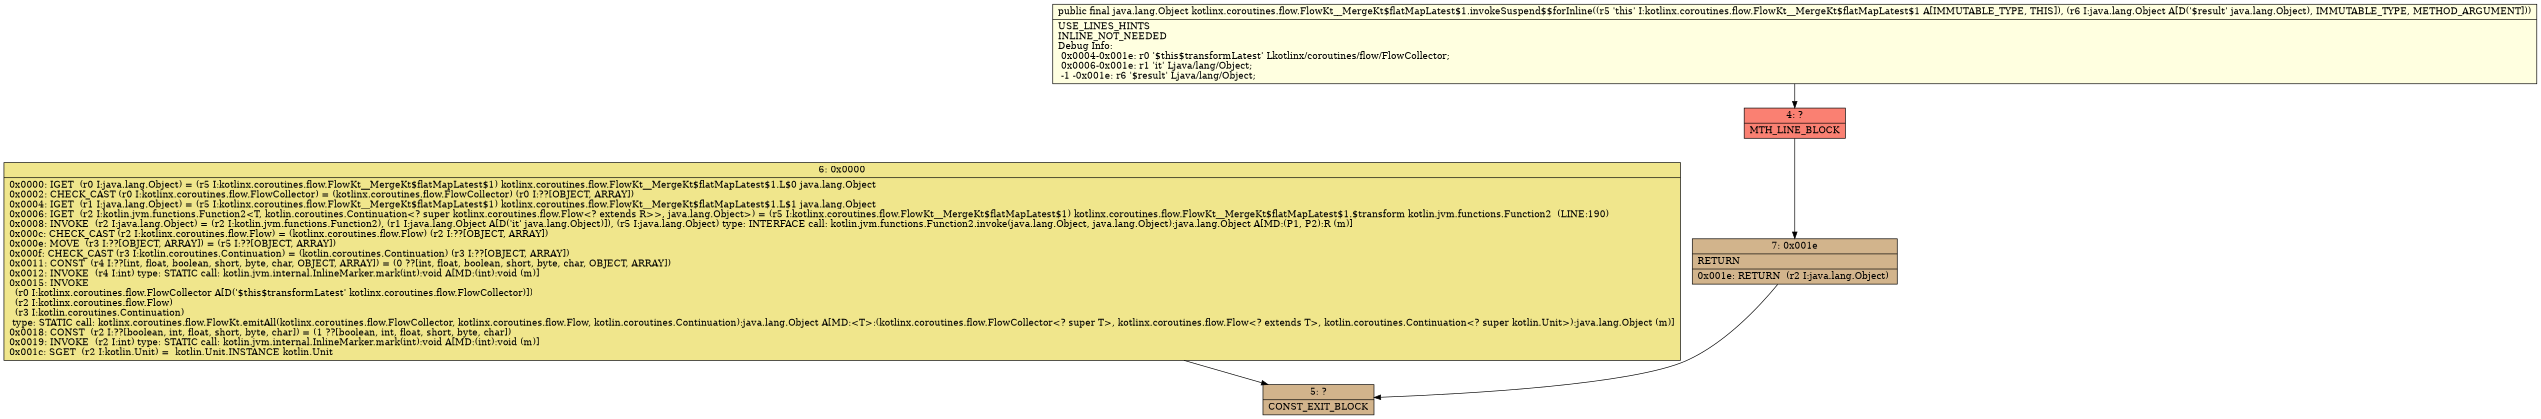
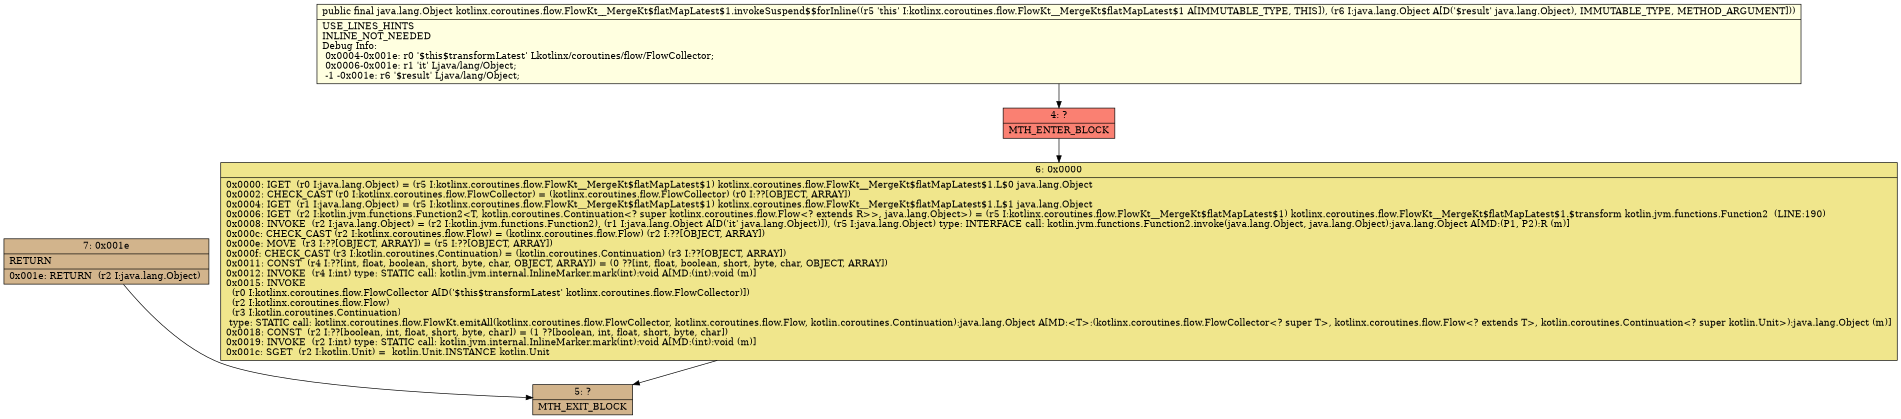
(1795, 130) -> (1059, 130)
(1795, 185) -> (1059, 147)
(1318, 407) -> (583, 407)
